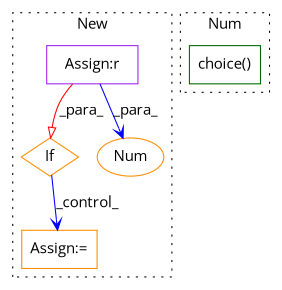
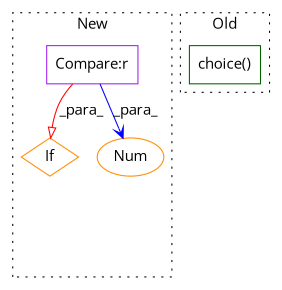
(225, 25) -> (225, 25)
(92, 65) -> (92, 65)
(59, 249) -> none
